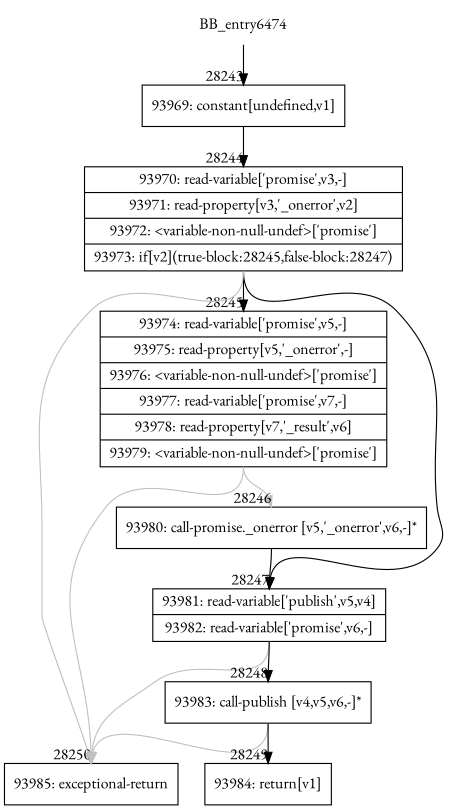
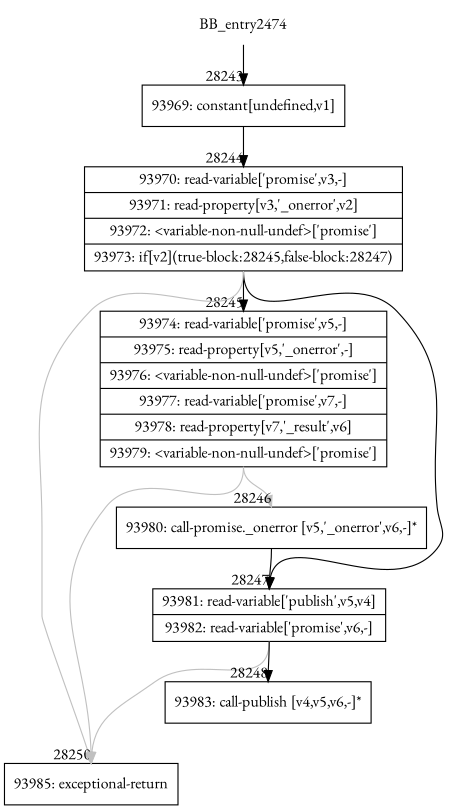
(243, 25) -> (243, 25)
(185, 745) -> none
(268, 784) -> none
